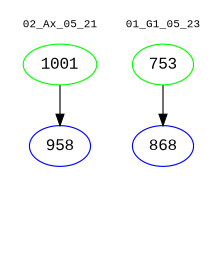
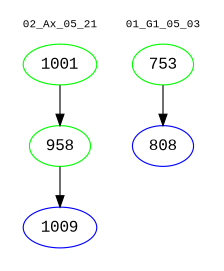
(164, 24) -> (164, 24)
(60, 146) -> (60, 146)
(163, 146) -> (163, 146)
none -> (60, 228)
